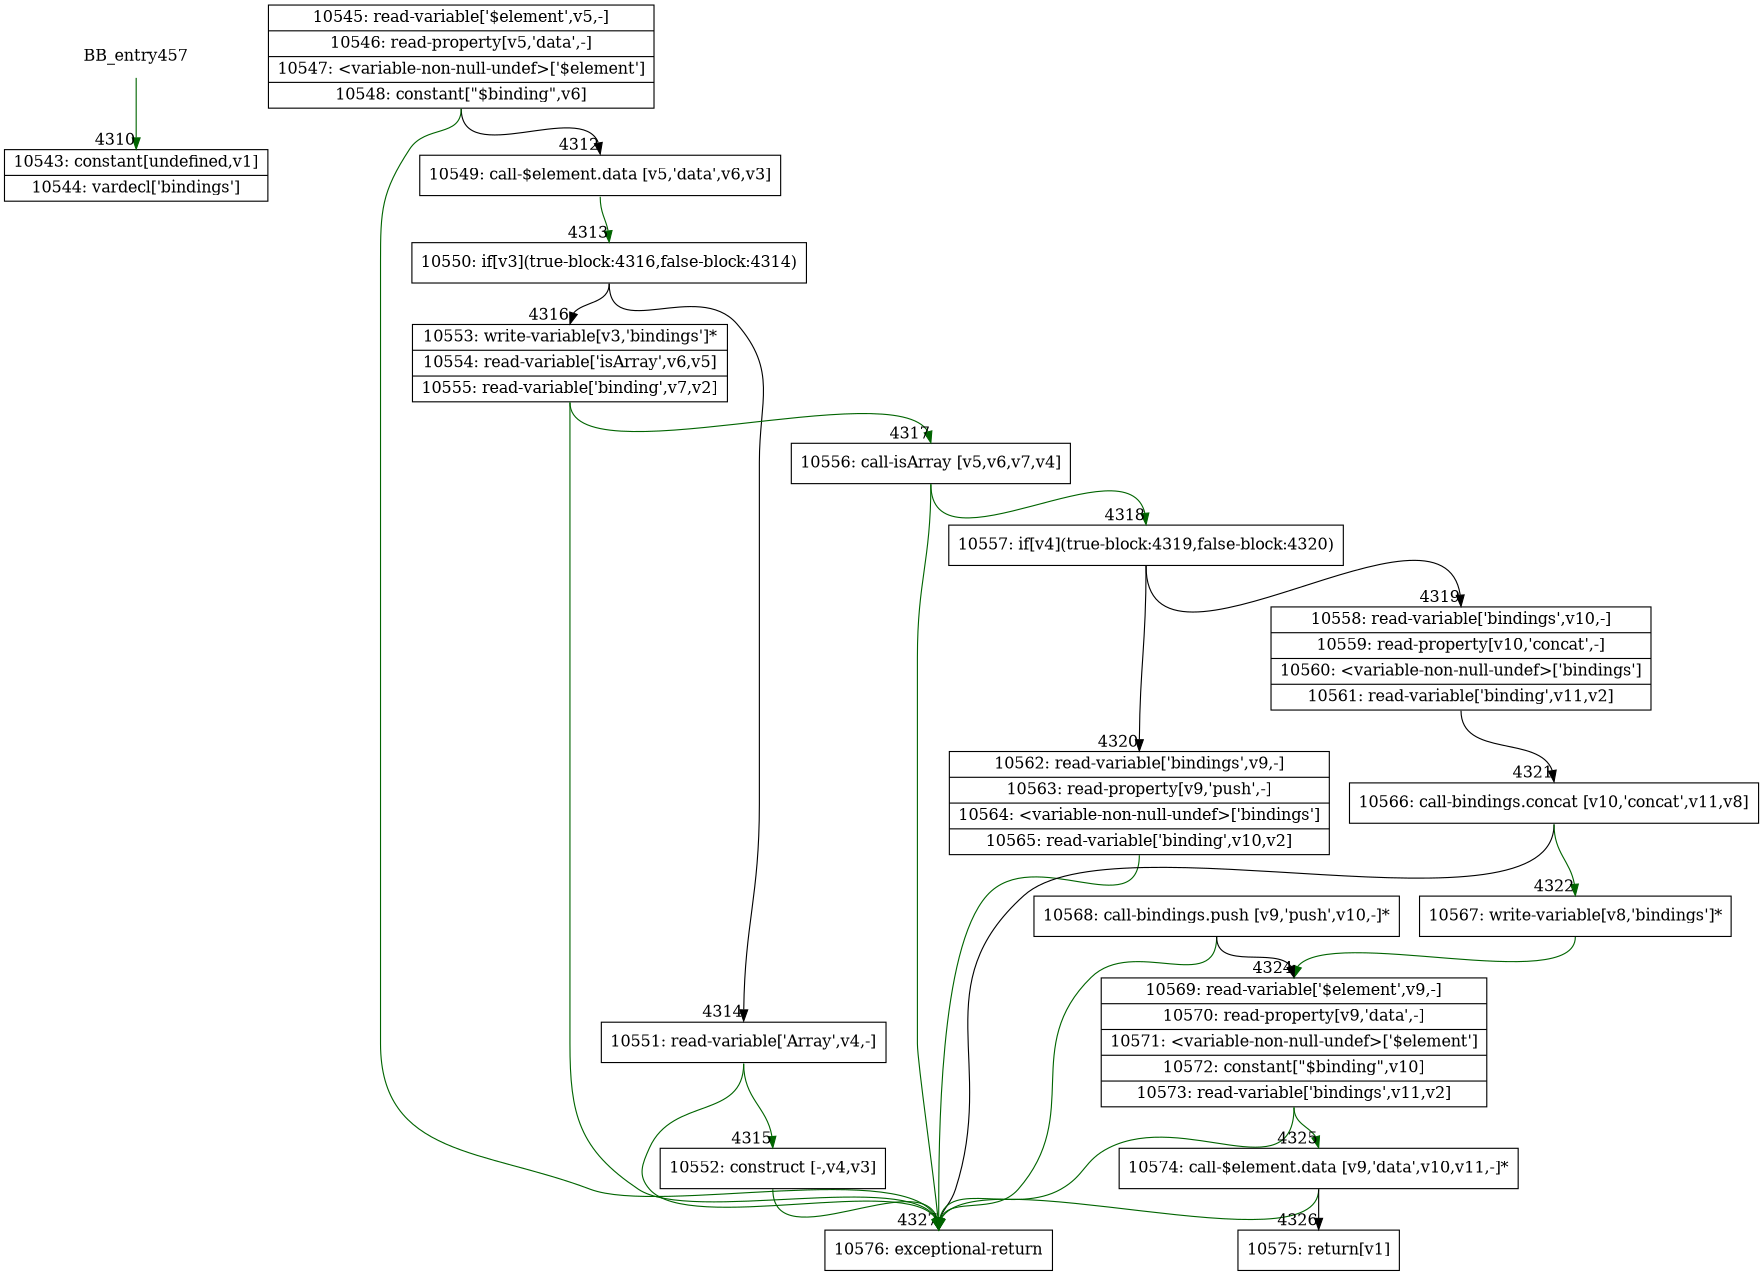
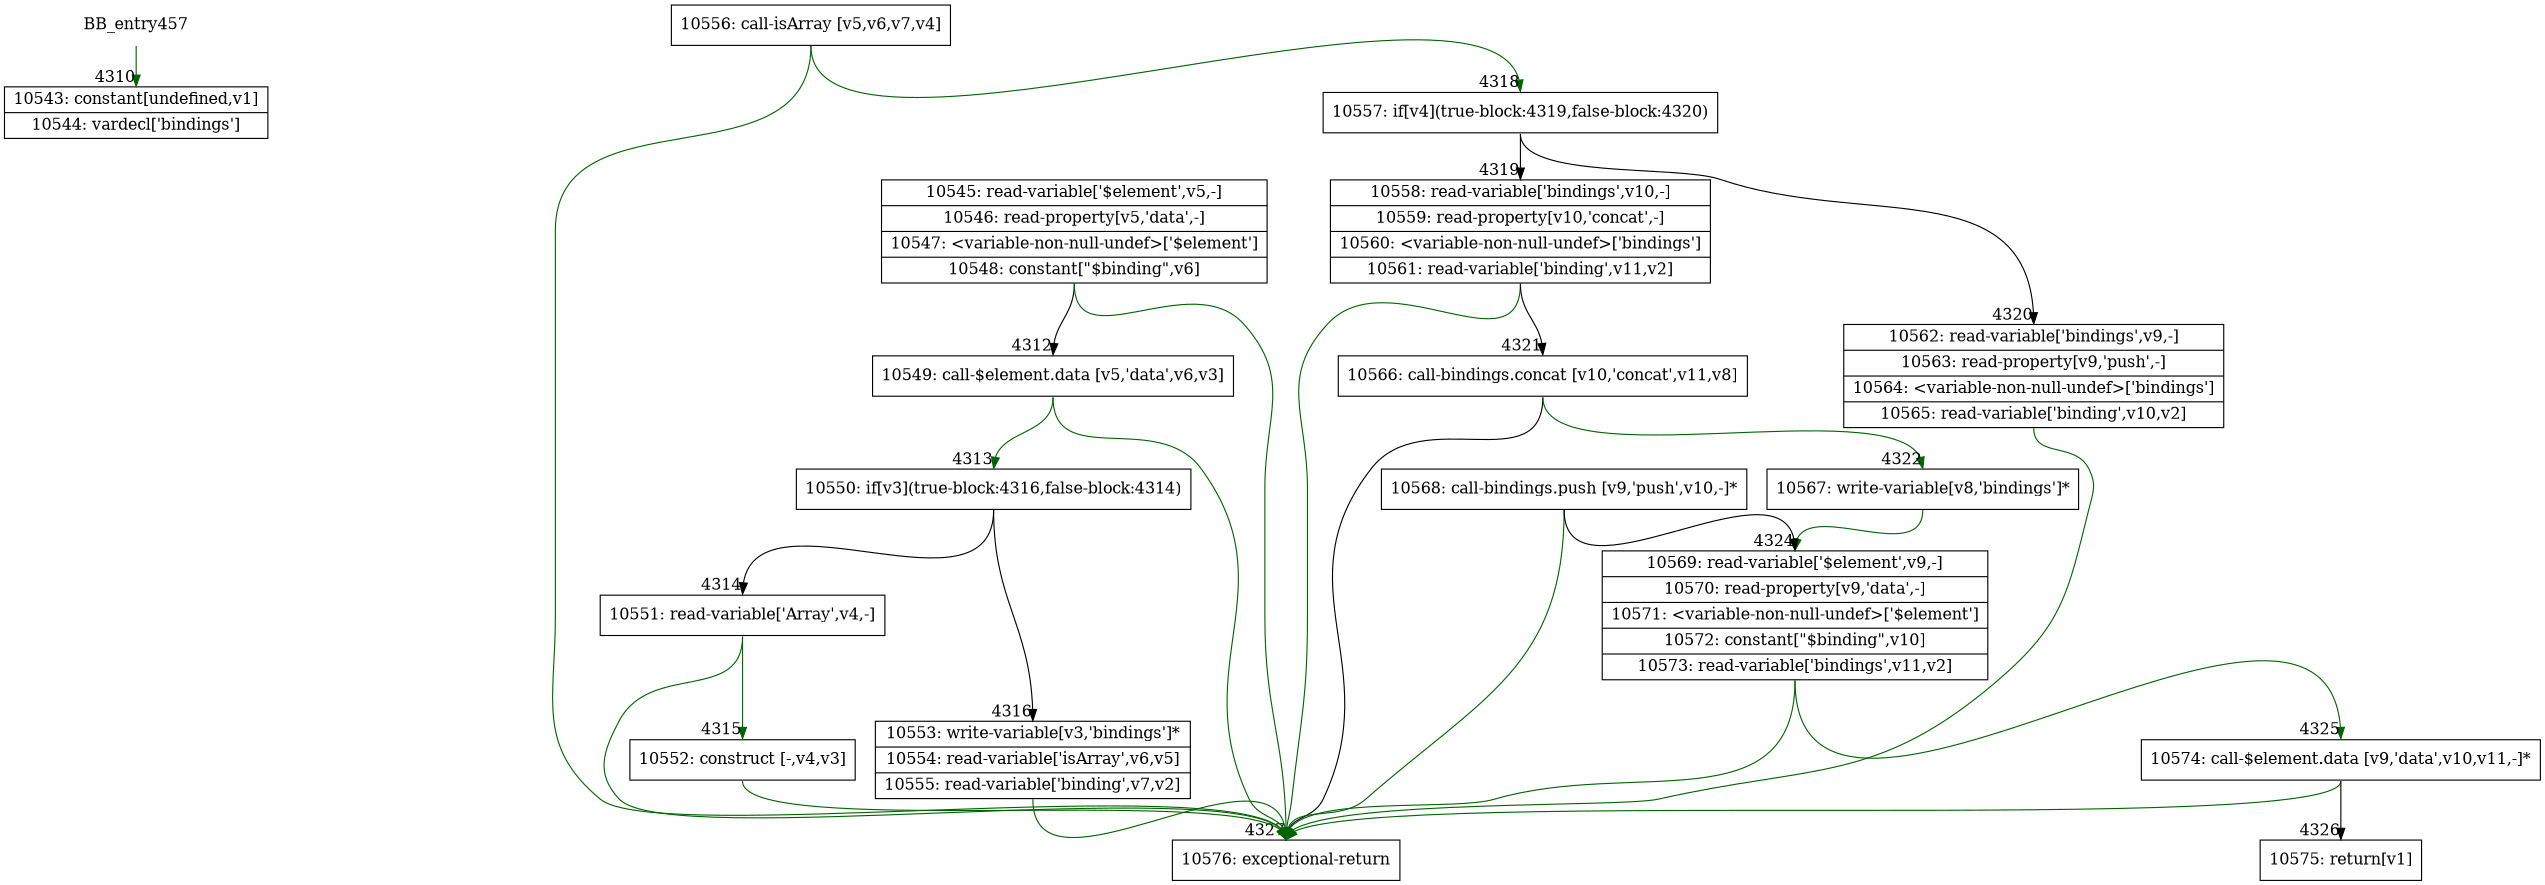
(745, 423) -> none
none -> (1306, 462)
none -> (1237, 565)
